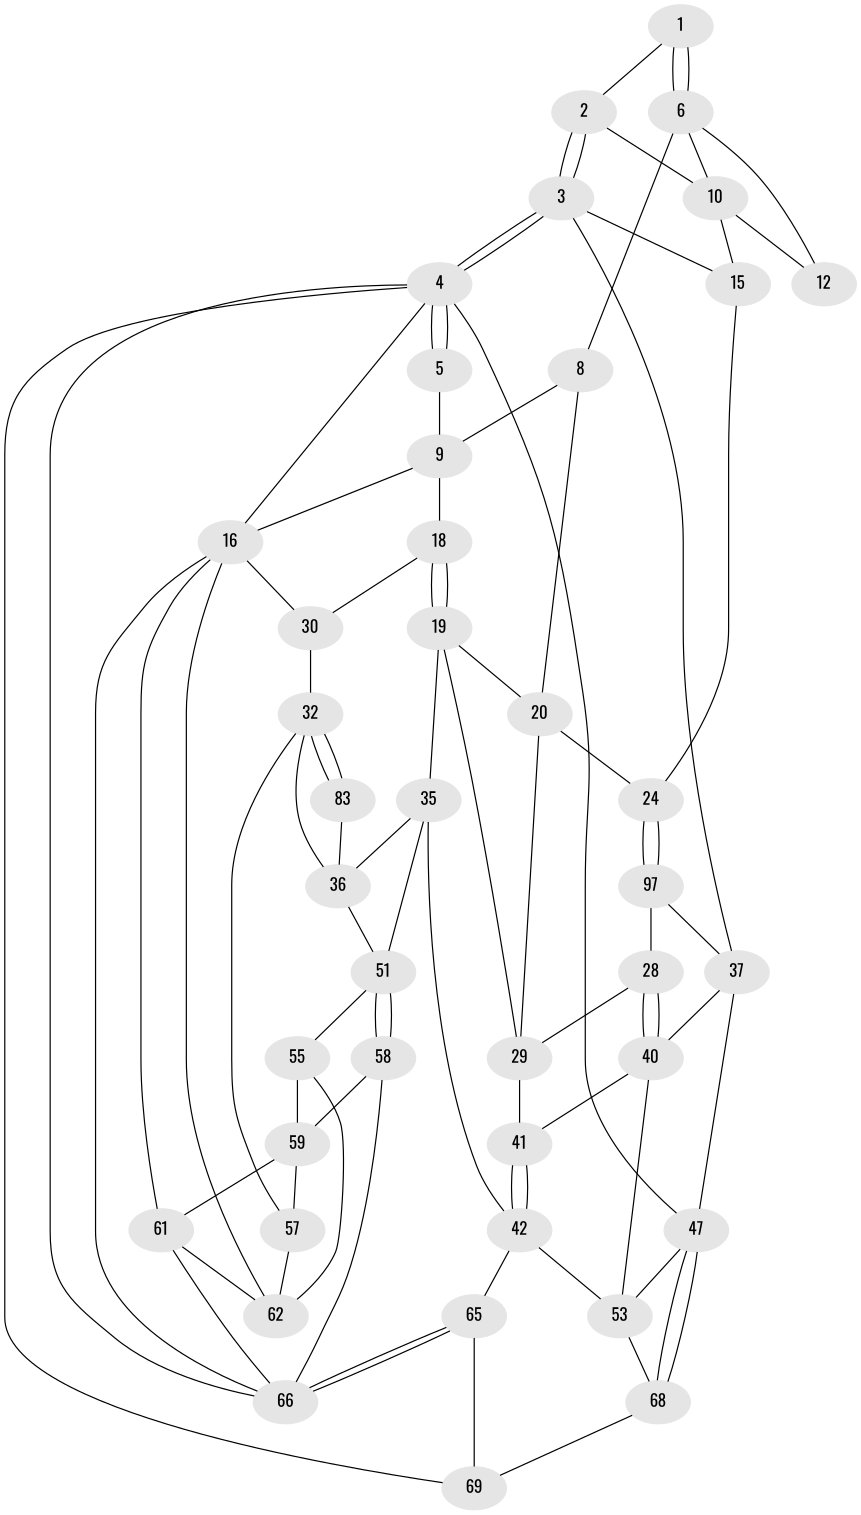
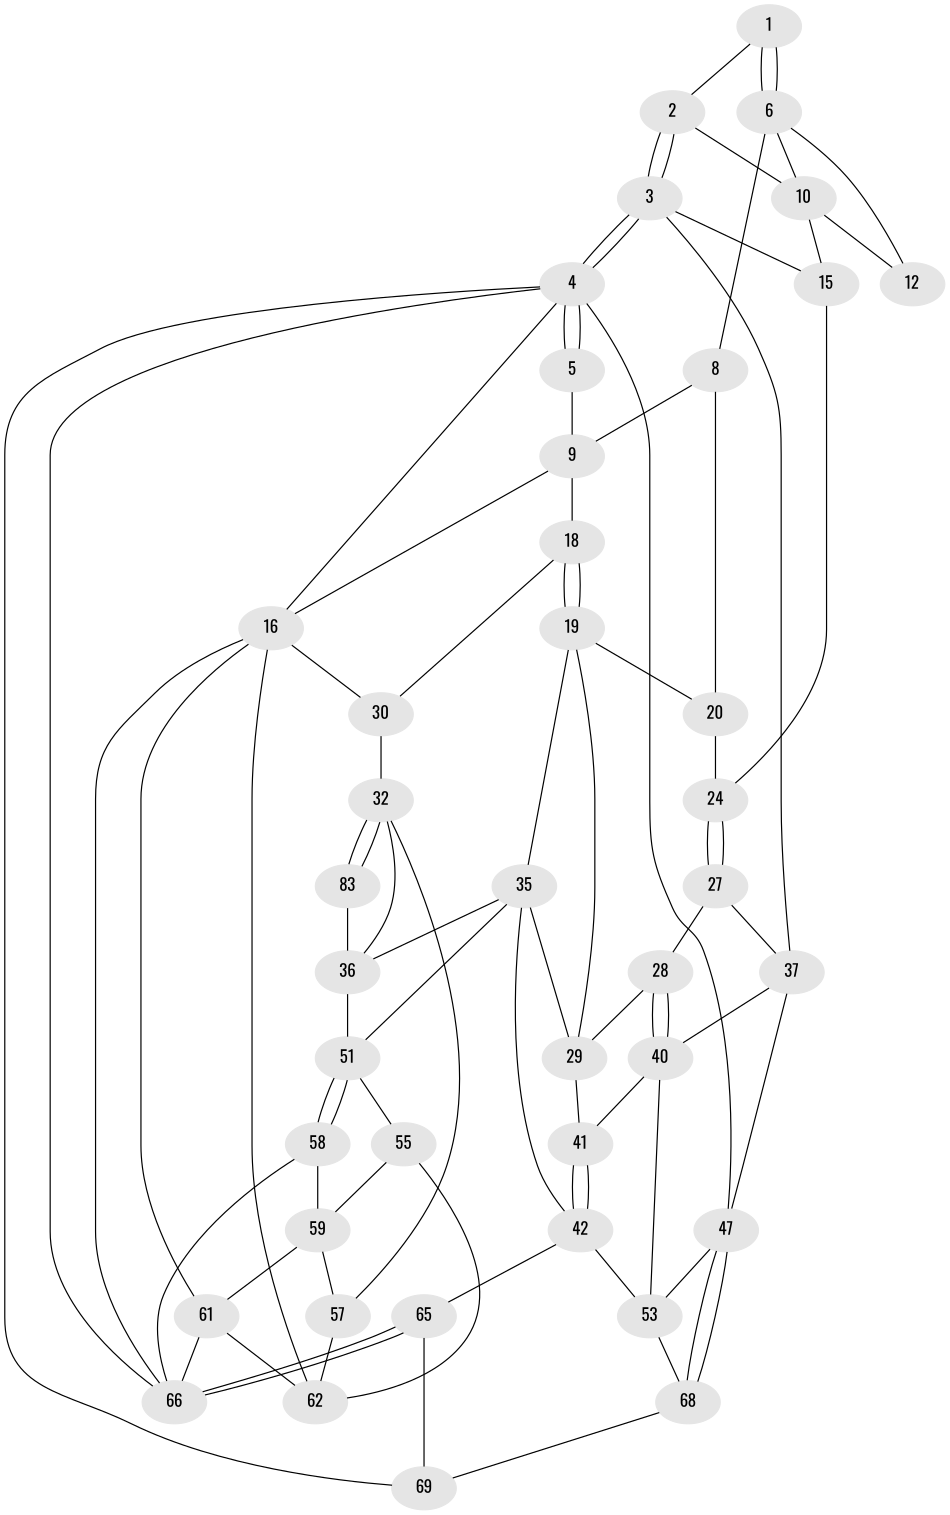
(530, 886) -> (549, 972)
(651, 886) -> (715, 886)
